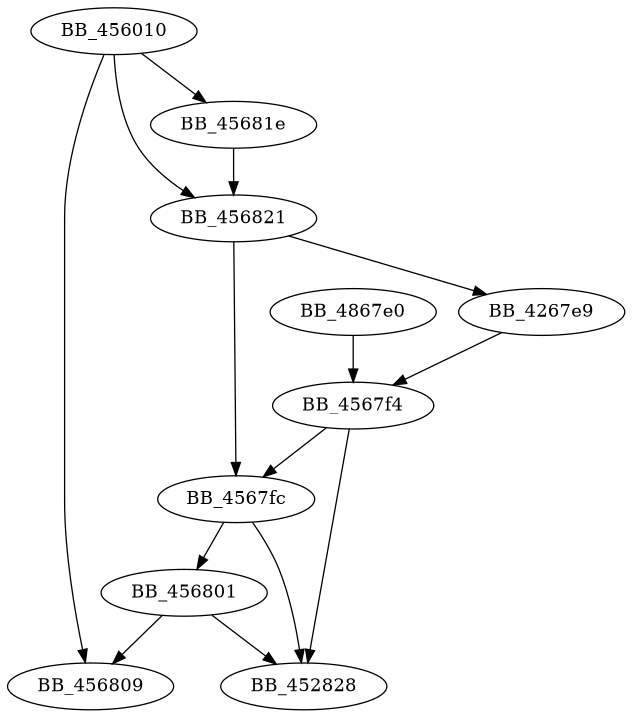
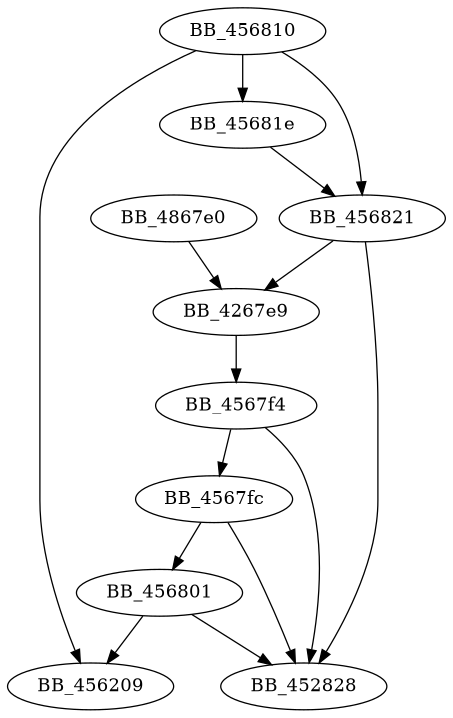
(114, 31) -> (243, 31)
(235, 352) -> (378, 452)
(353, 352) -> (201, 260)
(91, 686) -> (91, 686)
